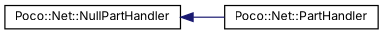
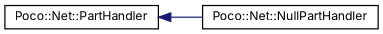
(209, 17) -> (187, 17)
